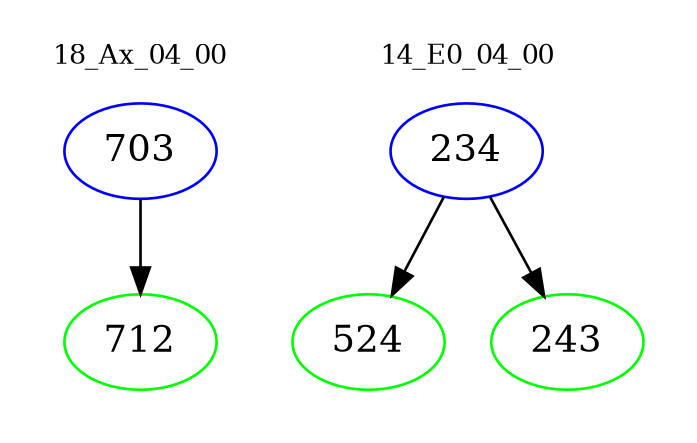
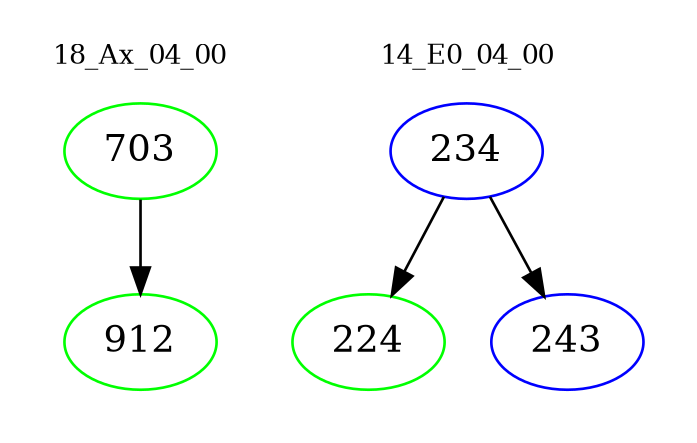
(141, 151) -> (141, 151)
(141, 342) -> (141, 342)
(369, 342) -> (369, 342)
(567, 342) -> (567, 342)
